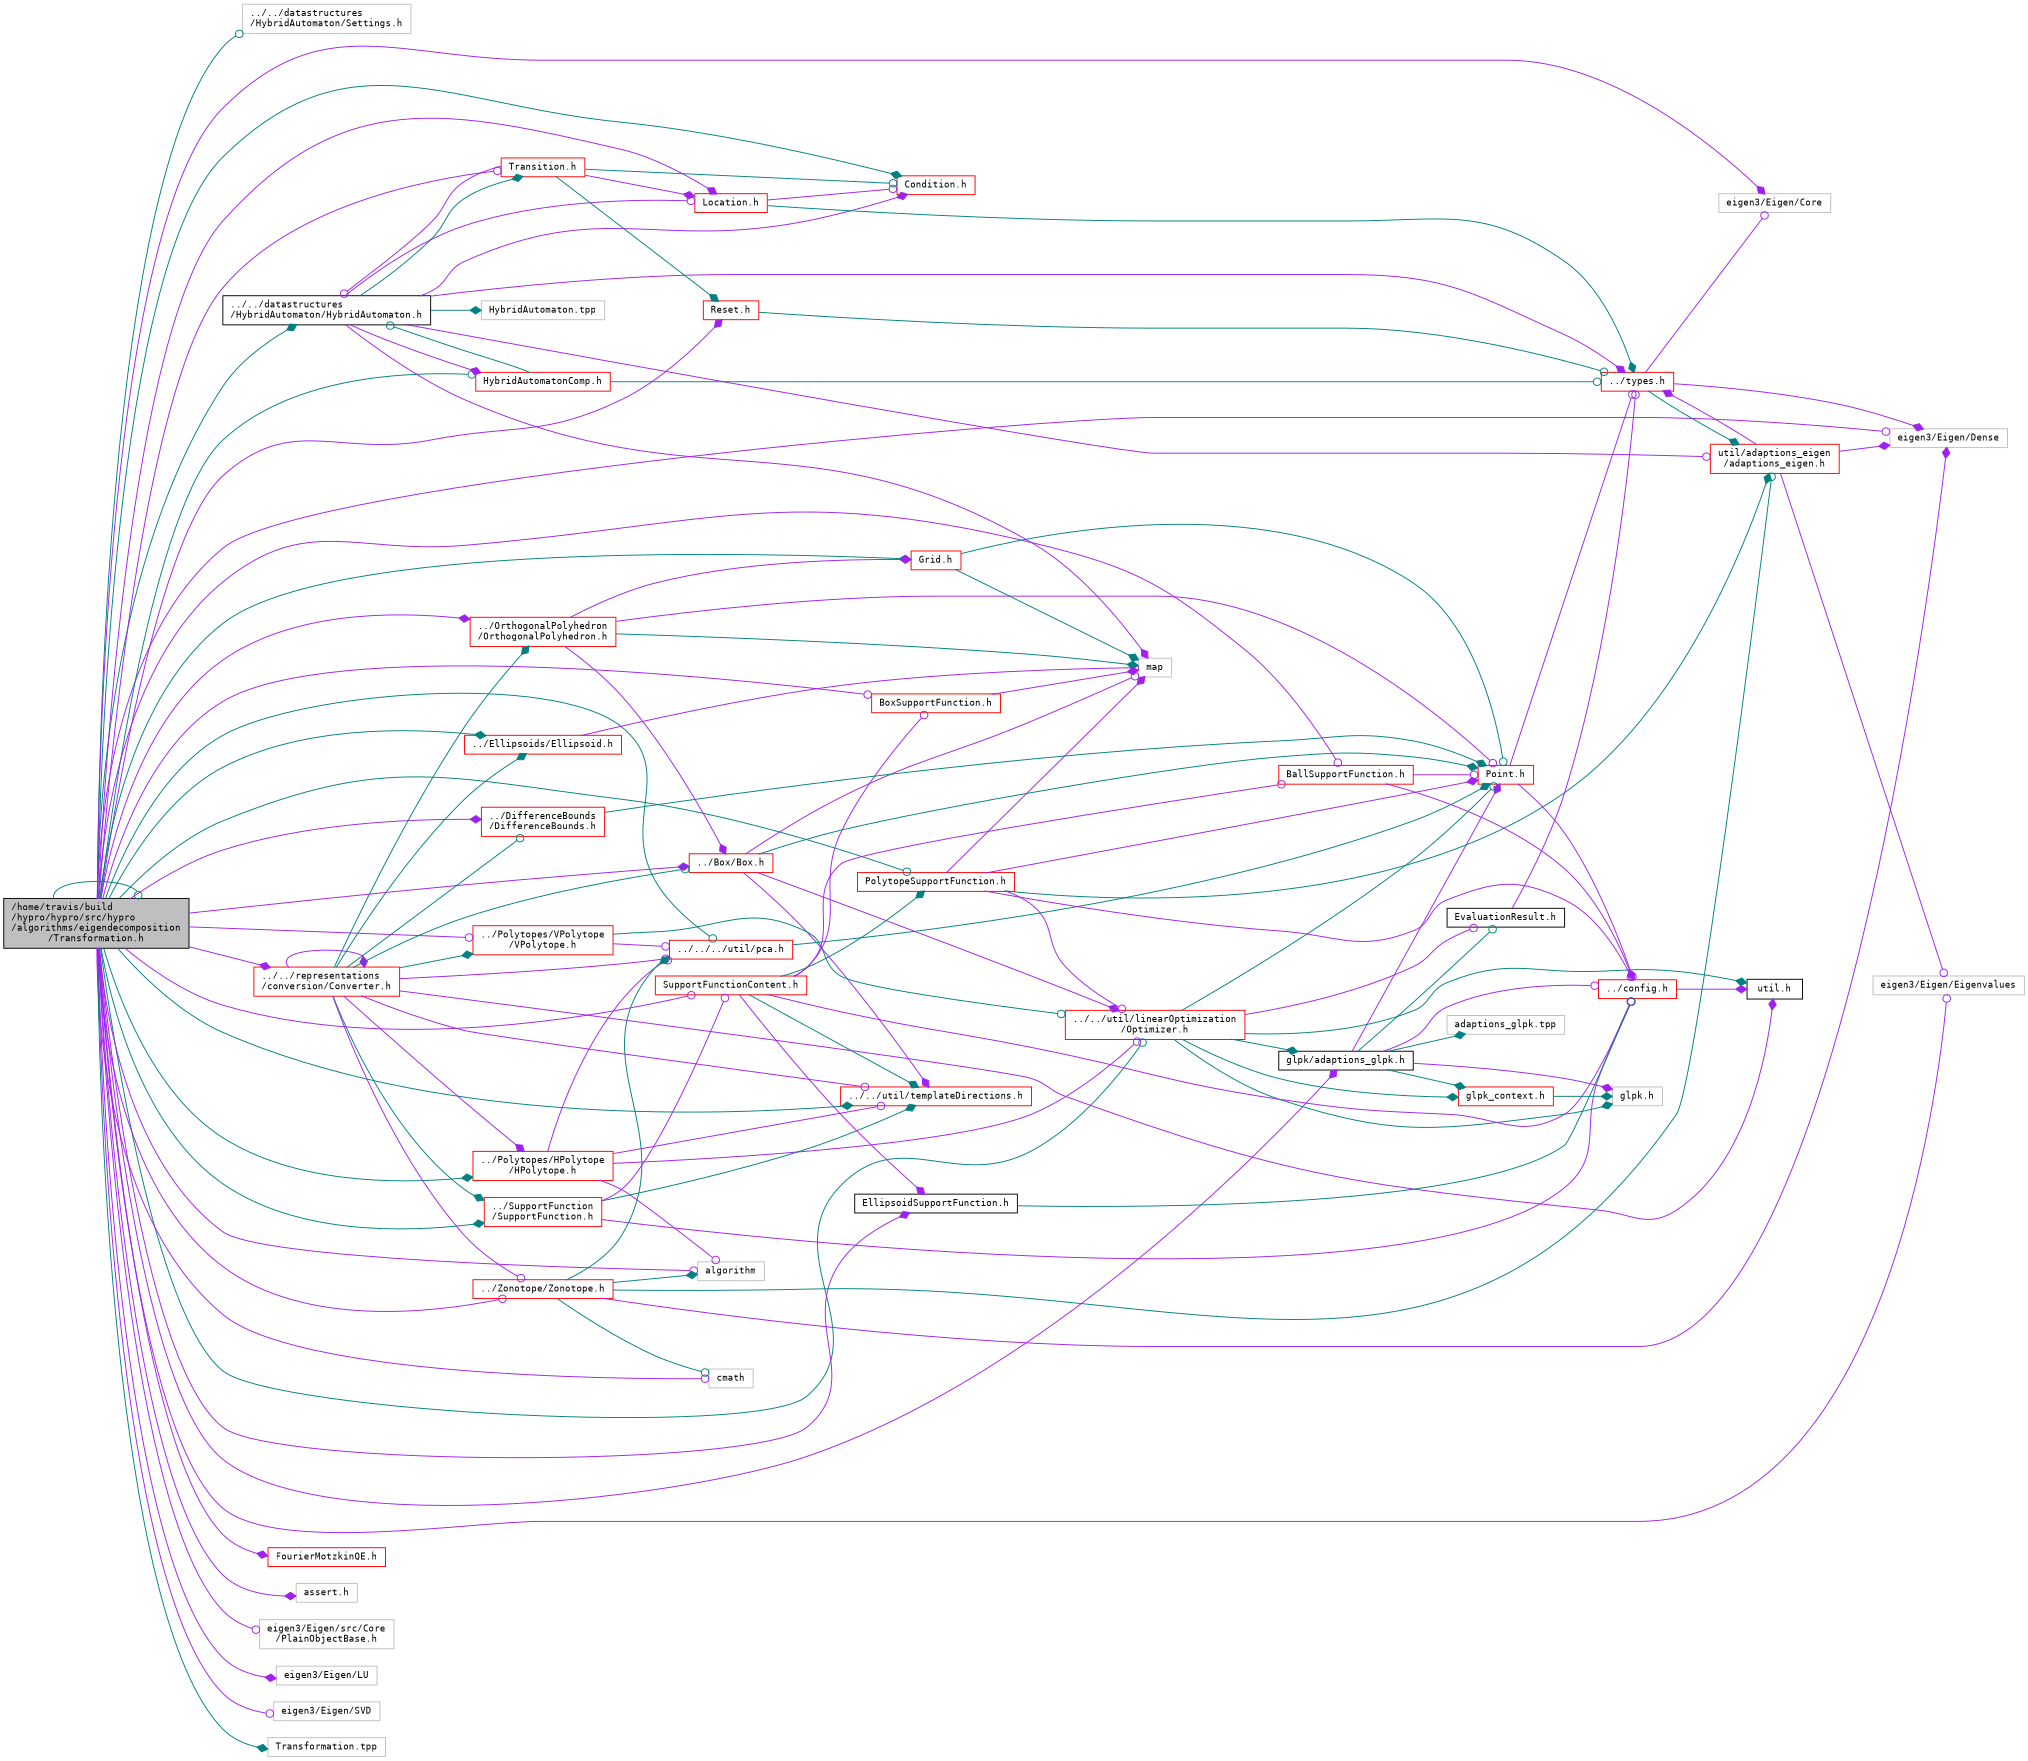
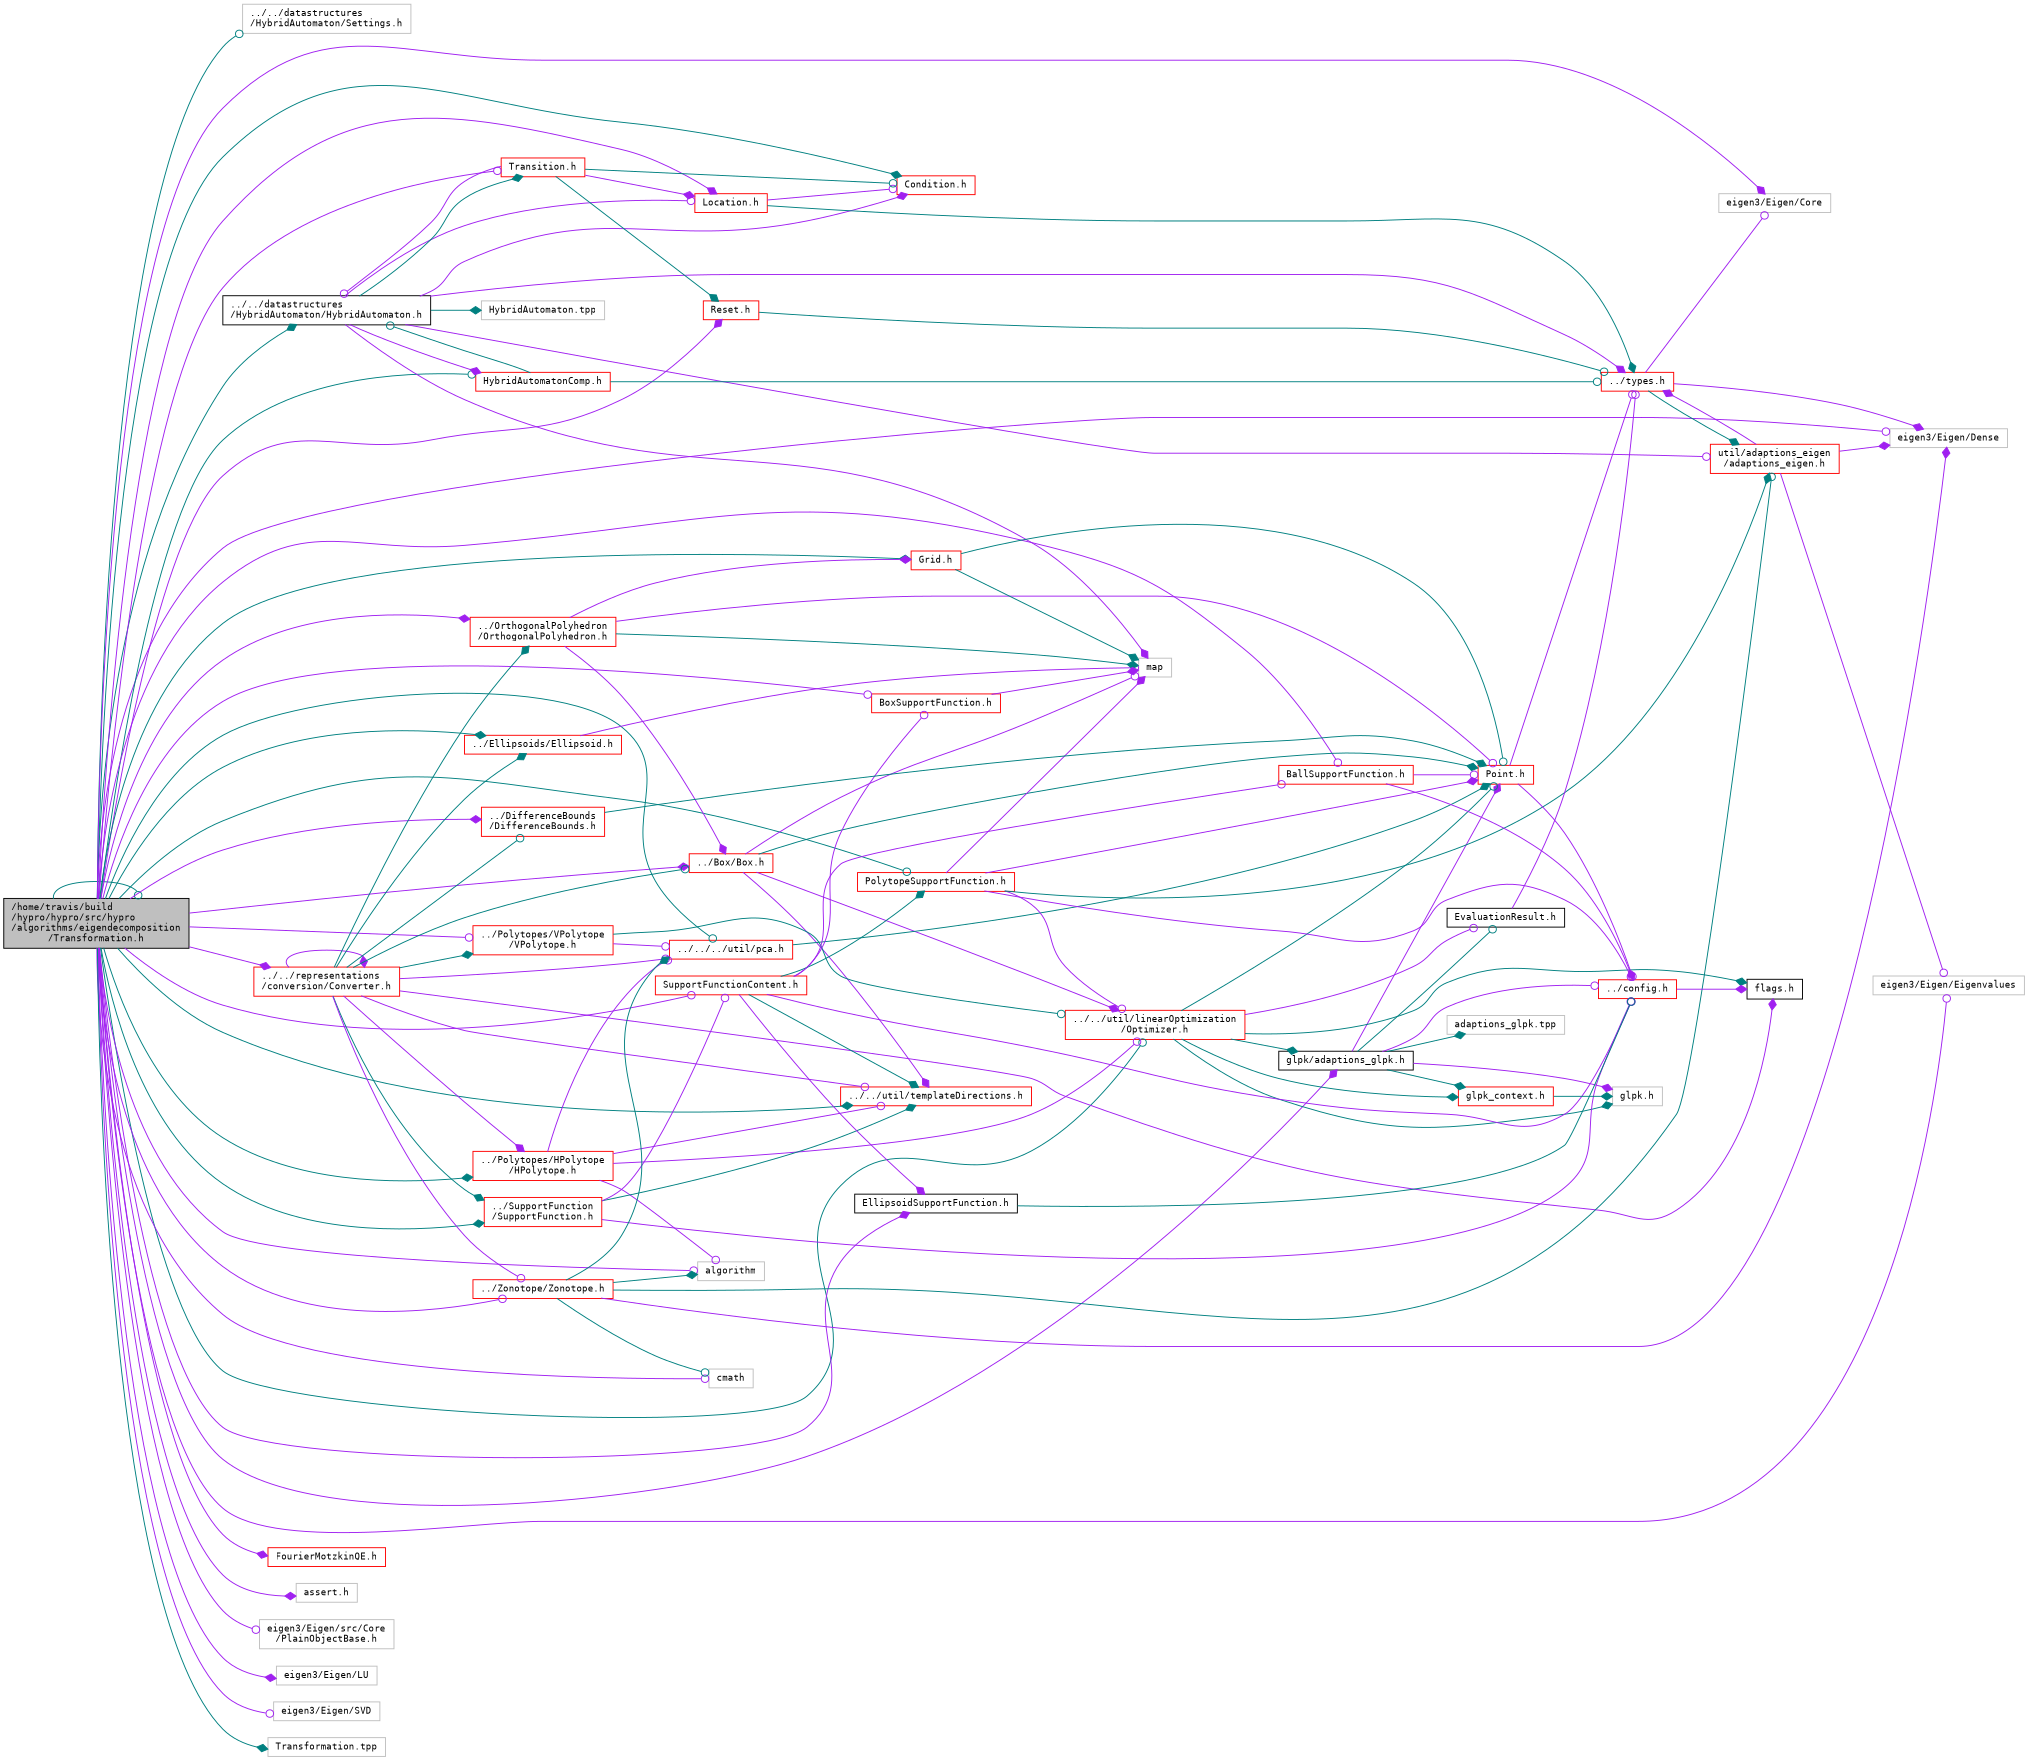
(1775, 989) -> (1775, 989)
